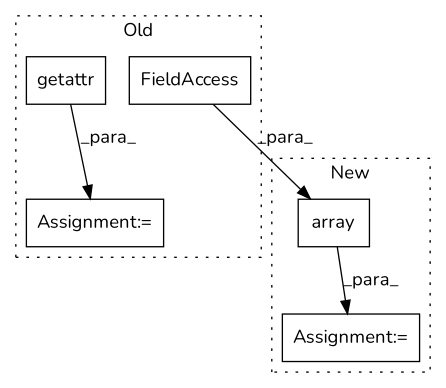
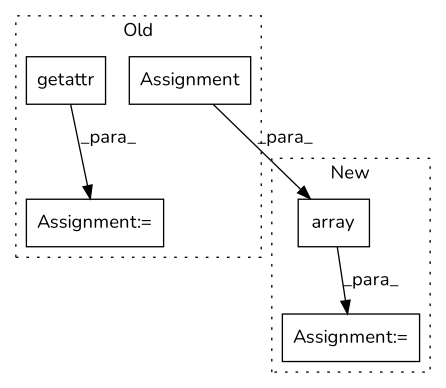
(190, 80) -> (190, 80)
